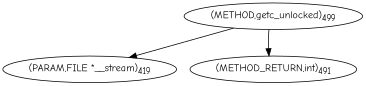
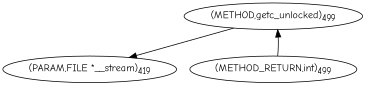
(268, 39) -> (278, 47)
(325, 68) -> (325, 68)
